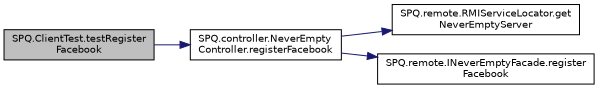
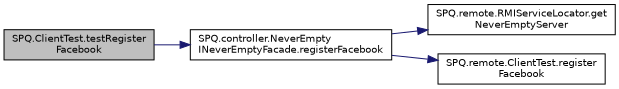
(266, 45) -> (291, 45)
(486, 69) -> (522, 69)
